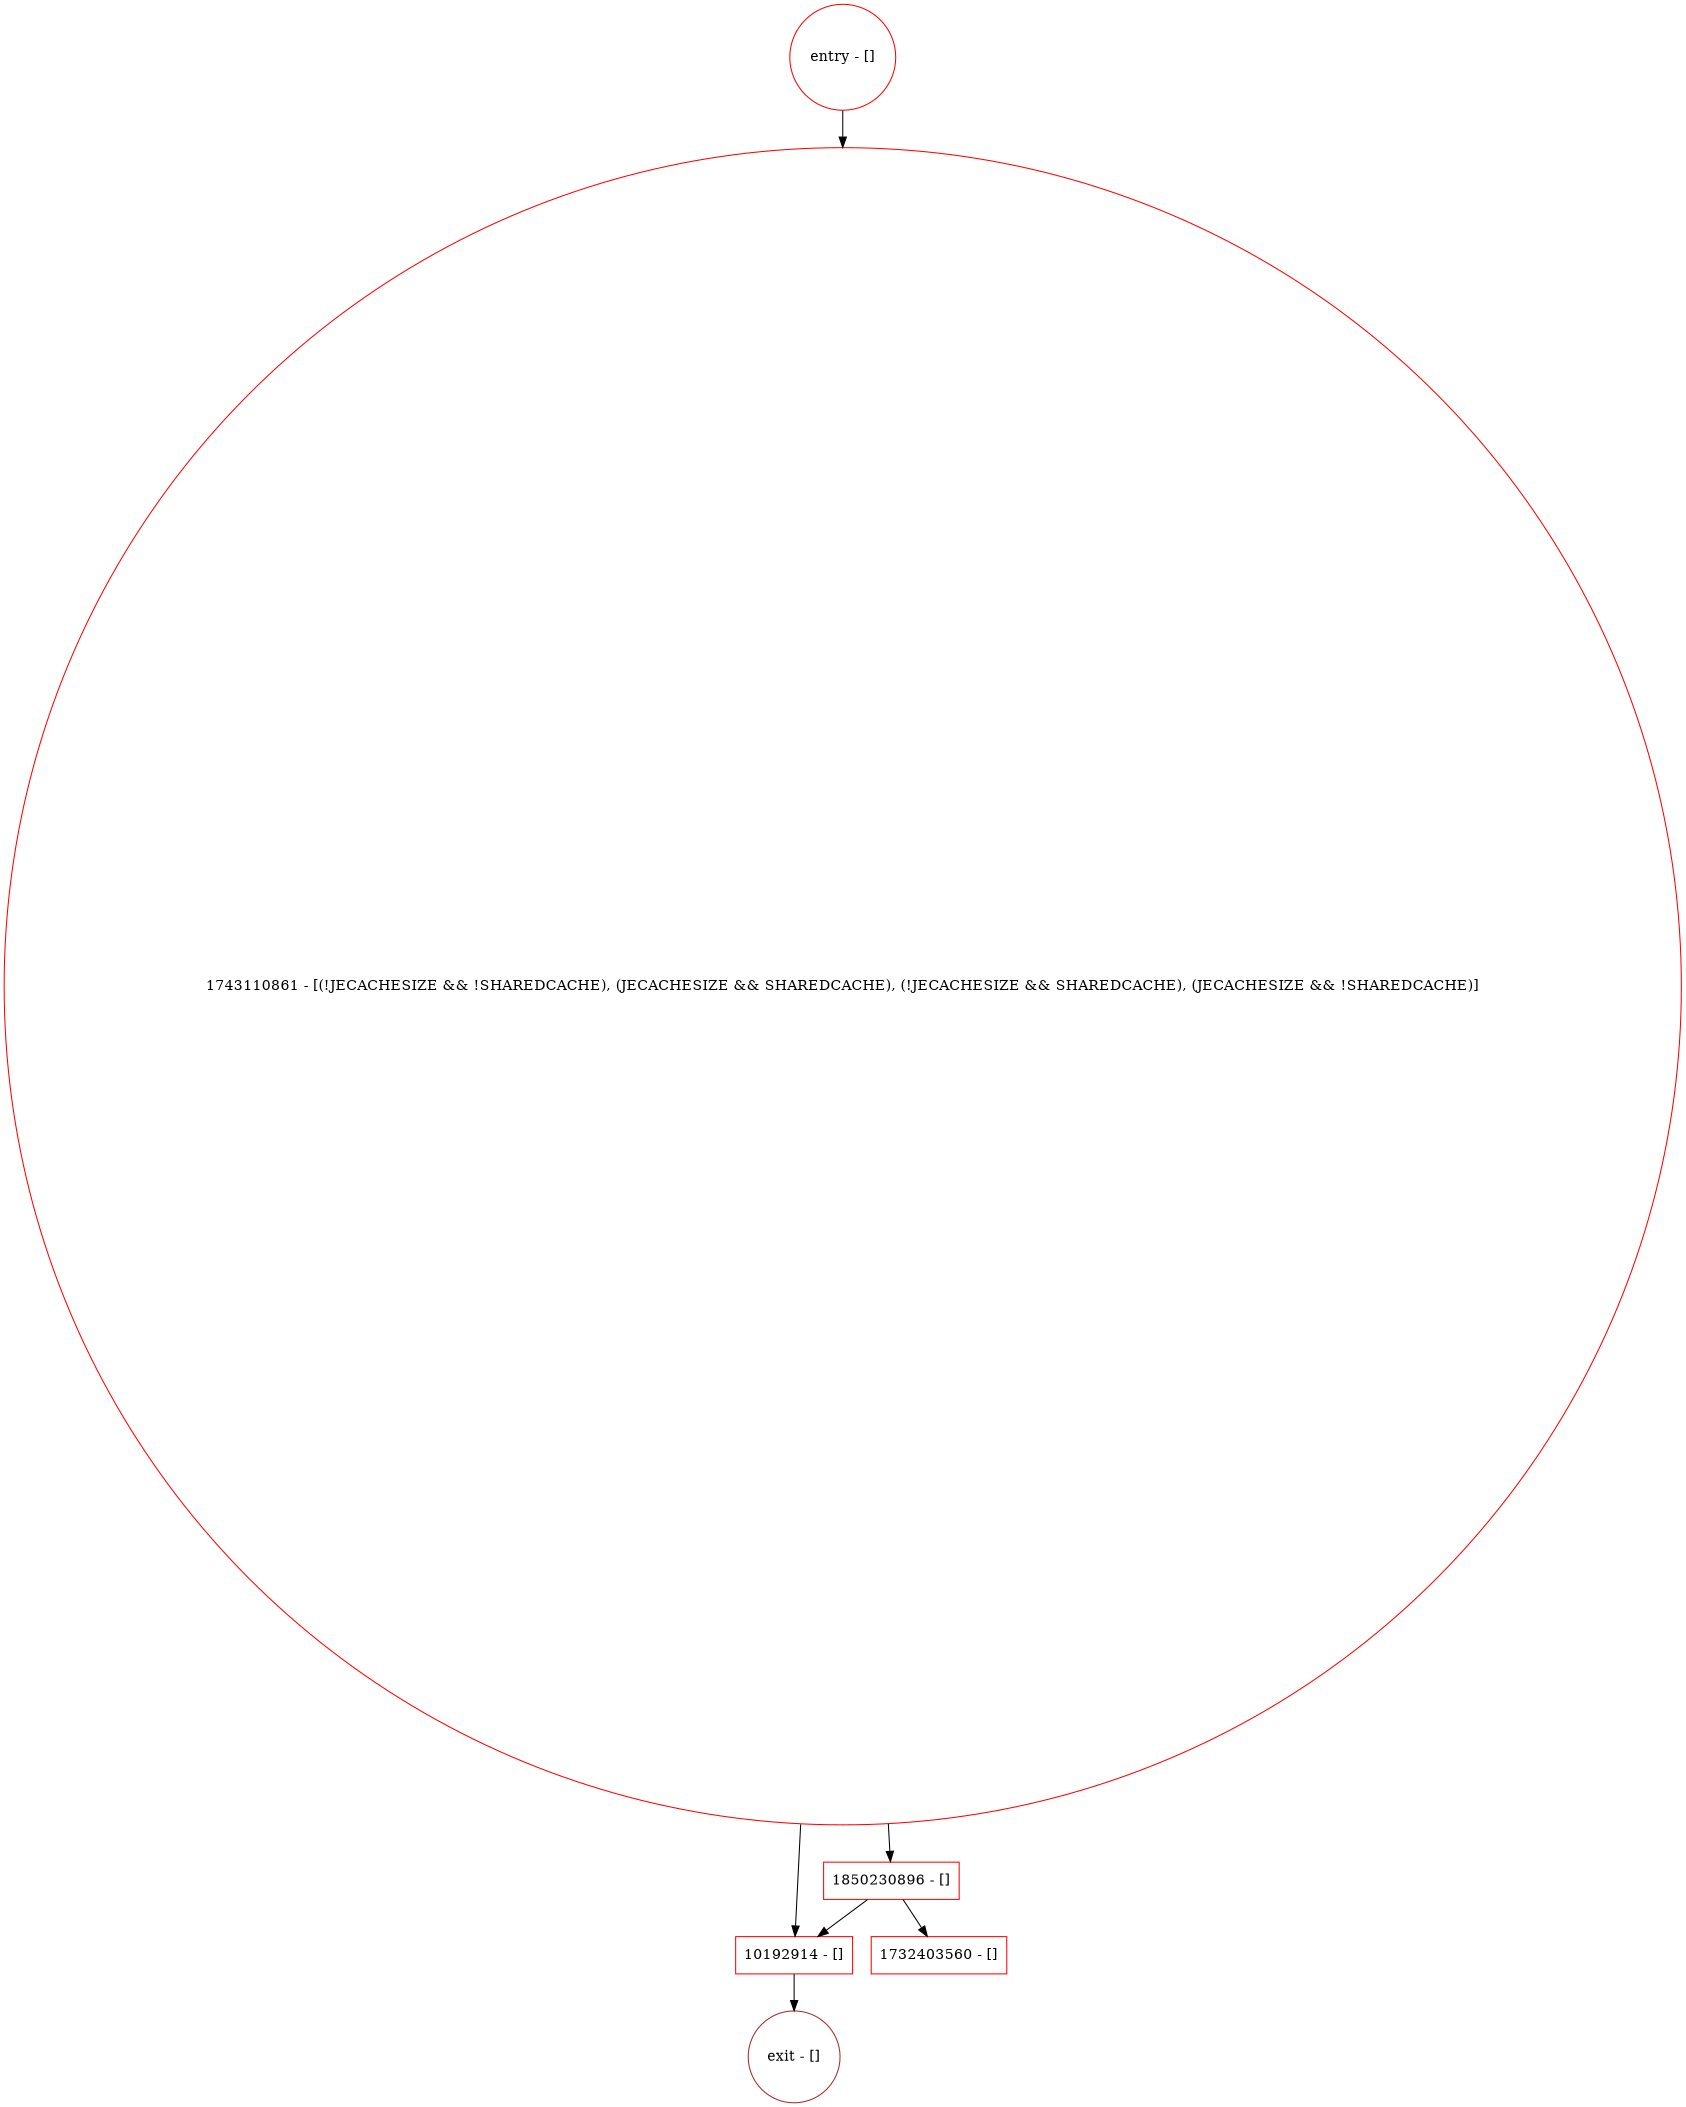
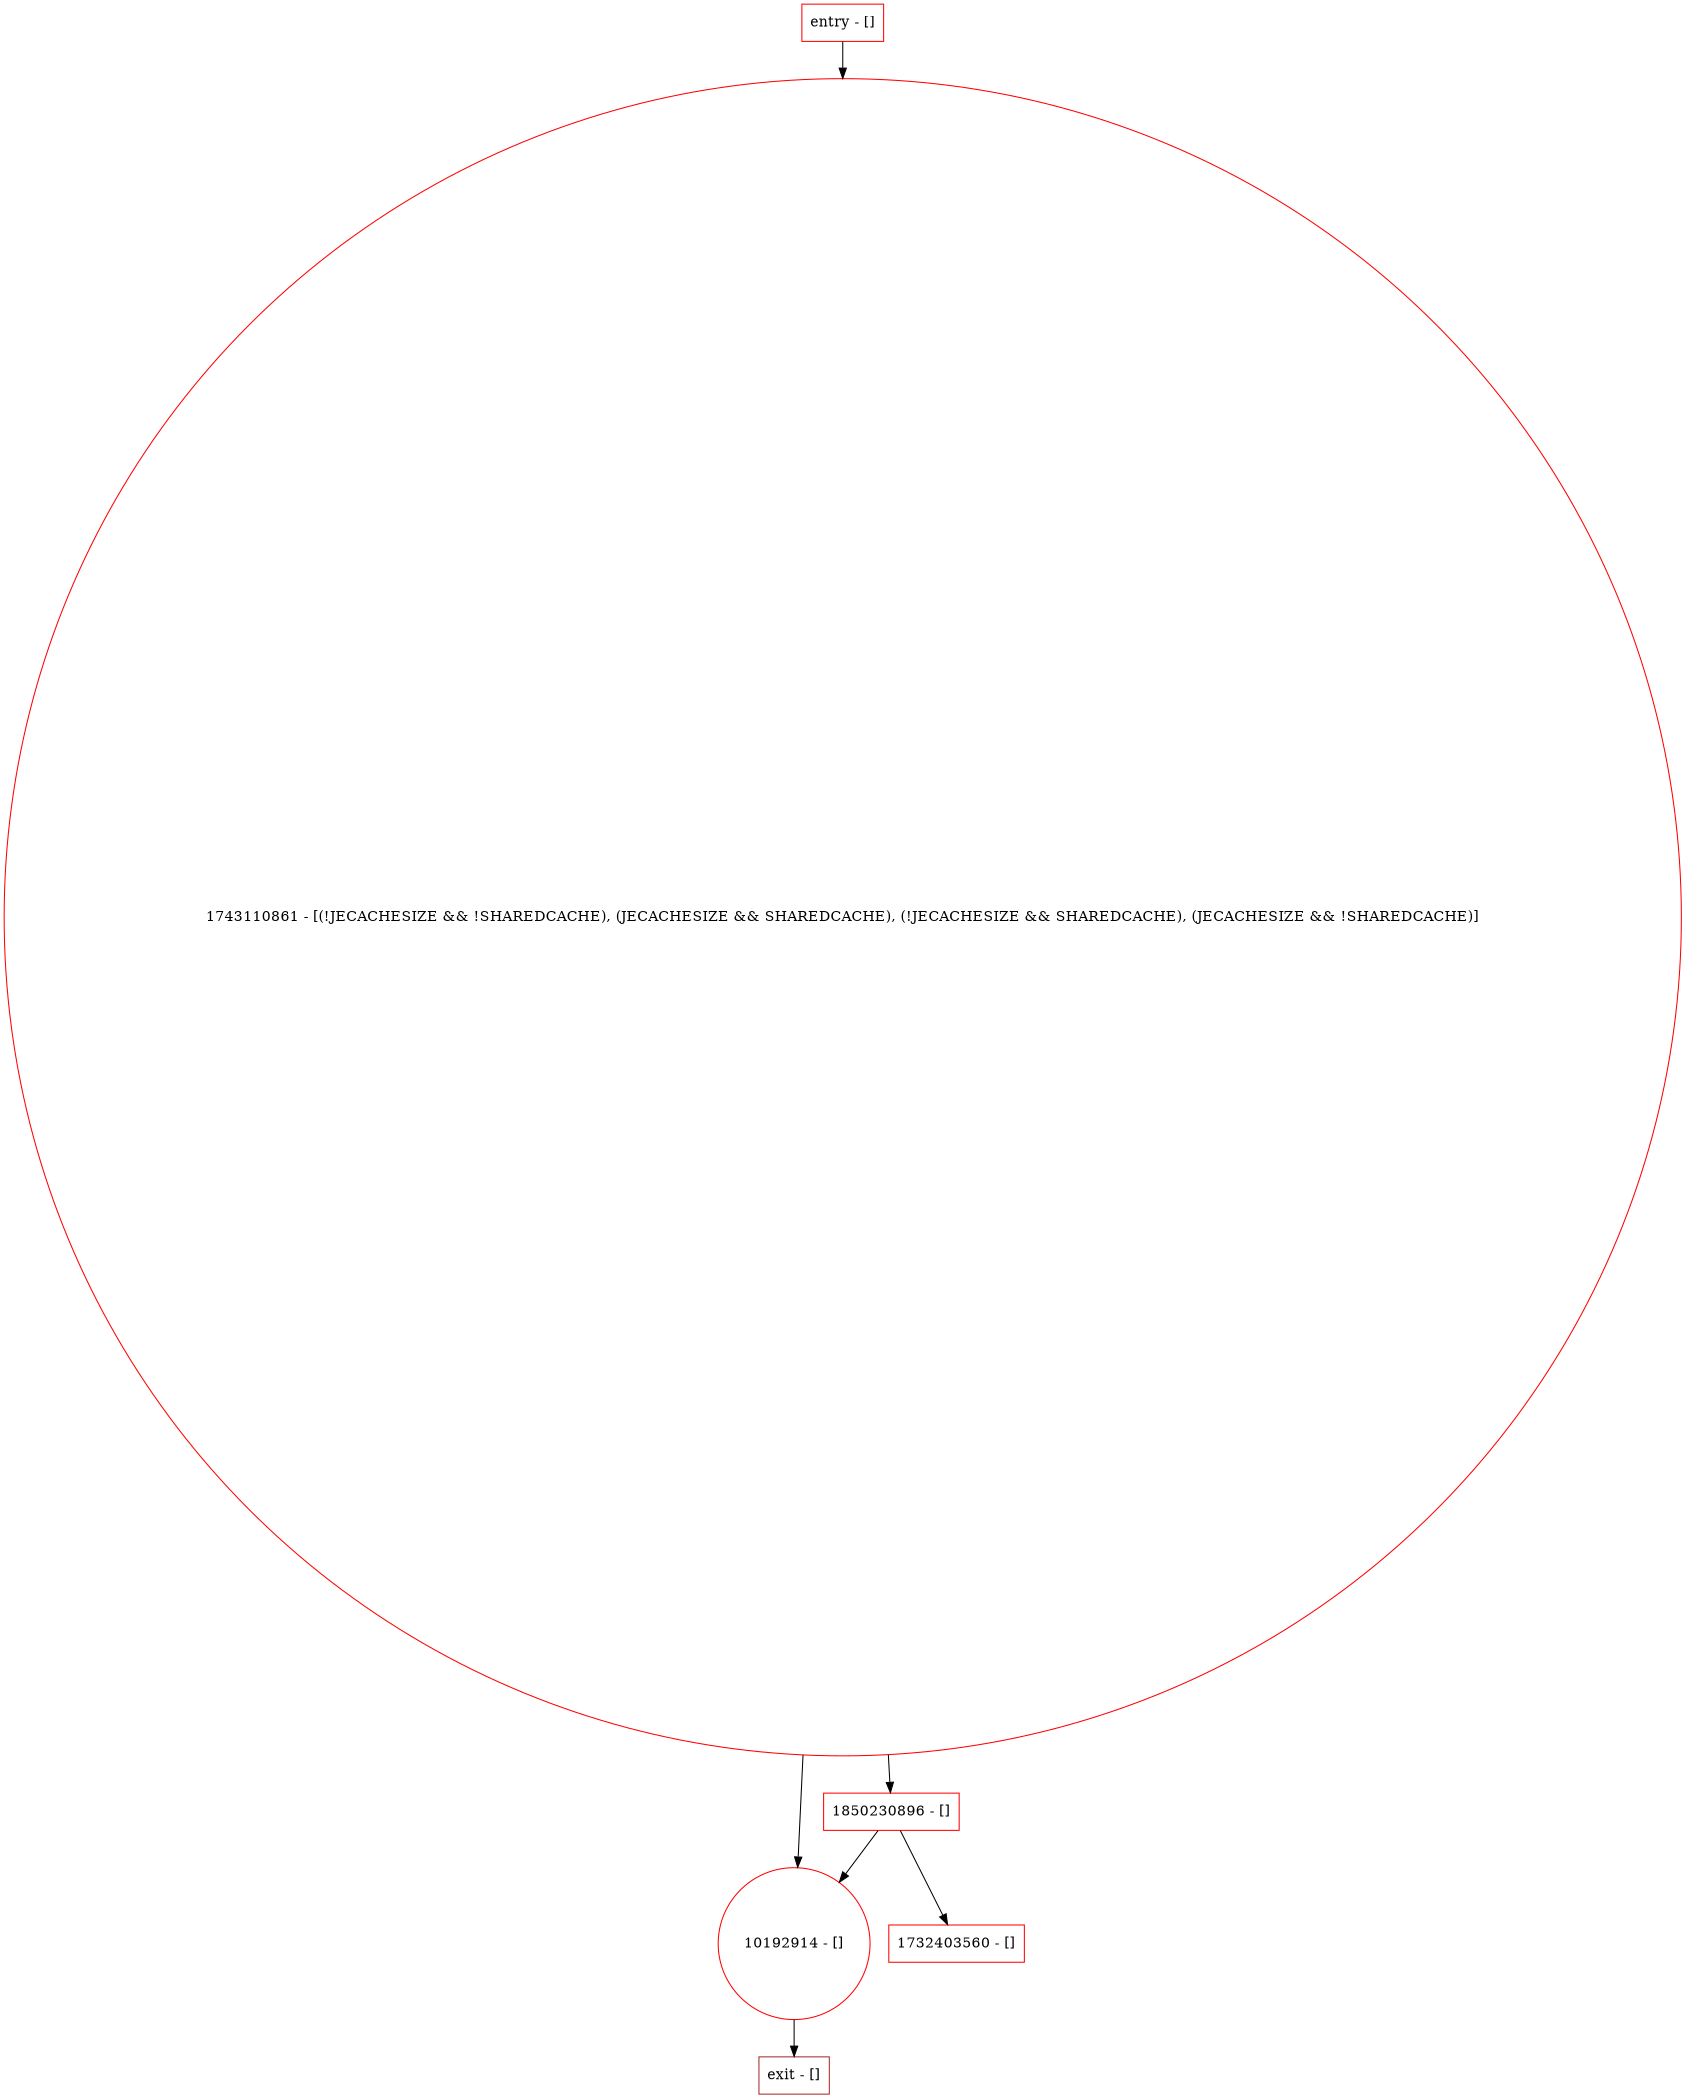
(843, 57) -> (843, 23)
(794, 1955) -> (794, 1944)
(794, 2057) -> (794, 2075)
